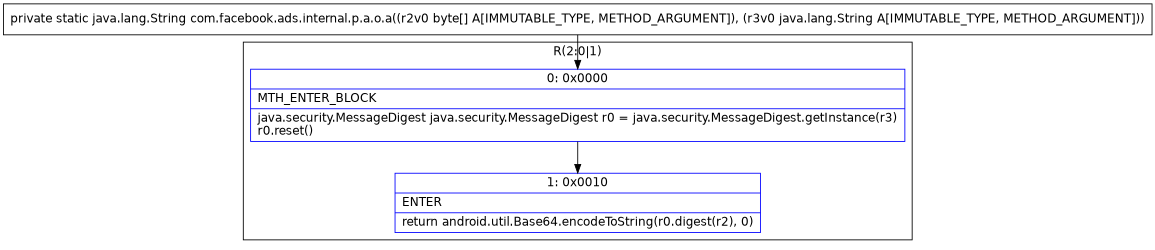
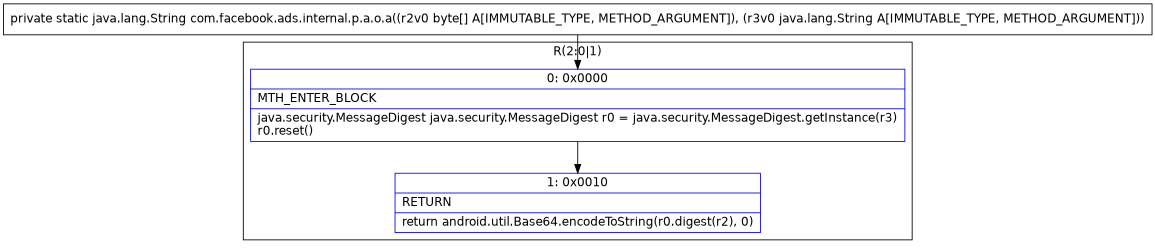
(422, 202) -> (427, 202)
